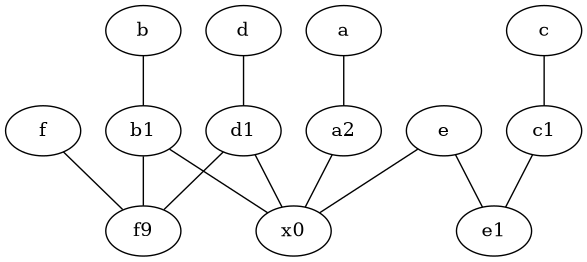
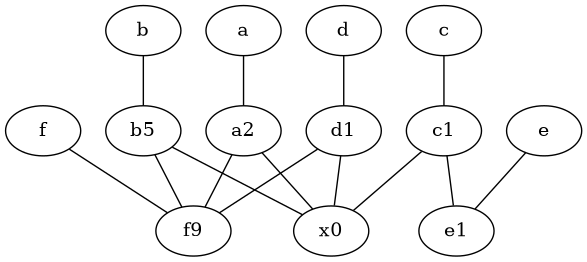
(143, 131) -> (143, 131)
none -> (218, 181)
(369, 181) -> (388, 181)
